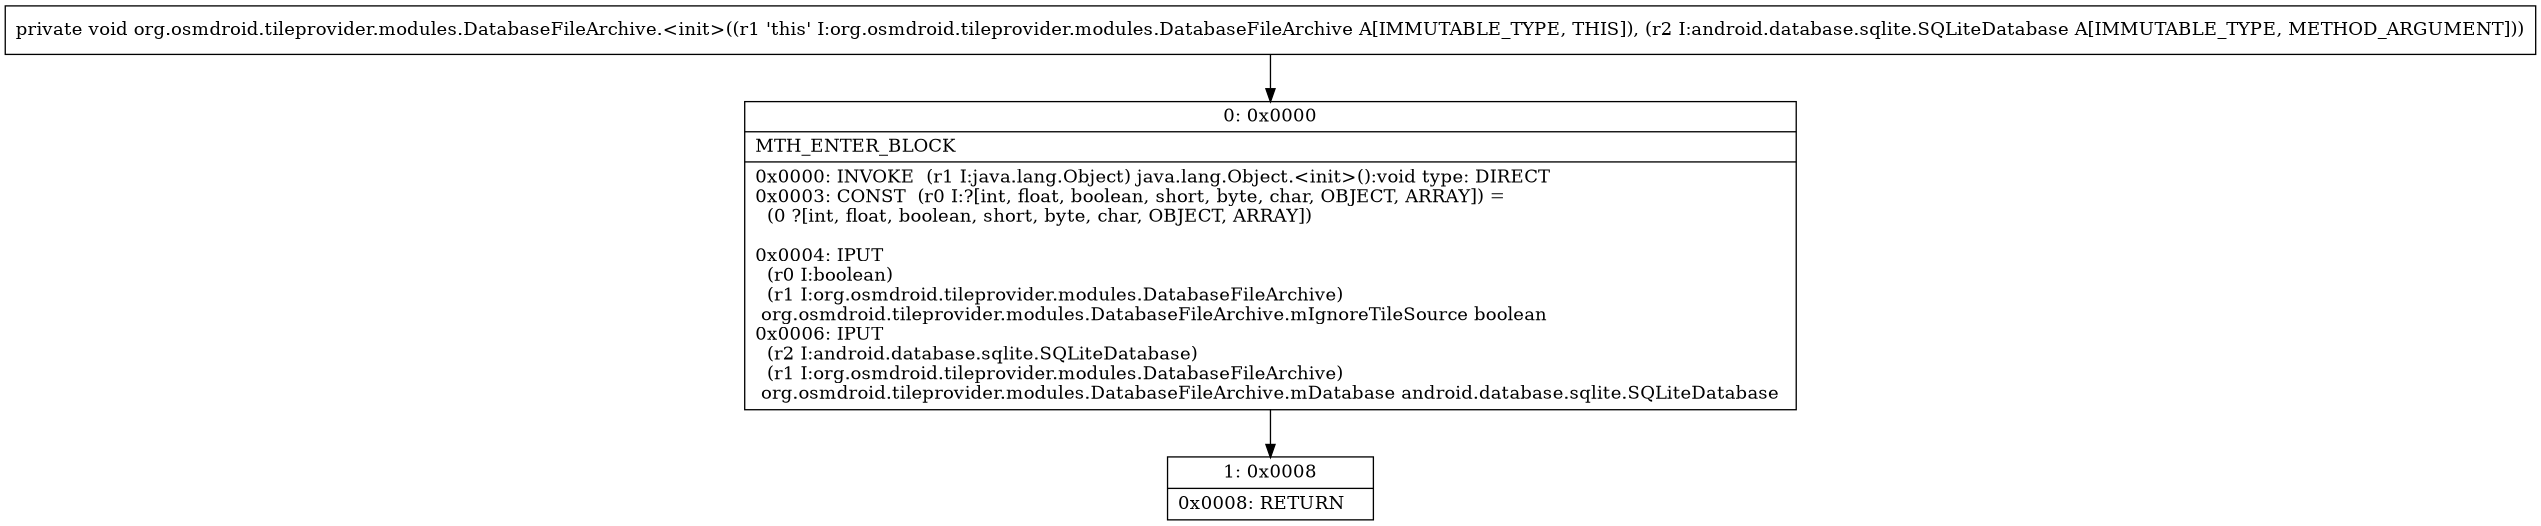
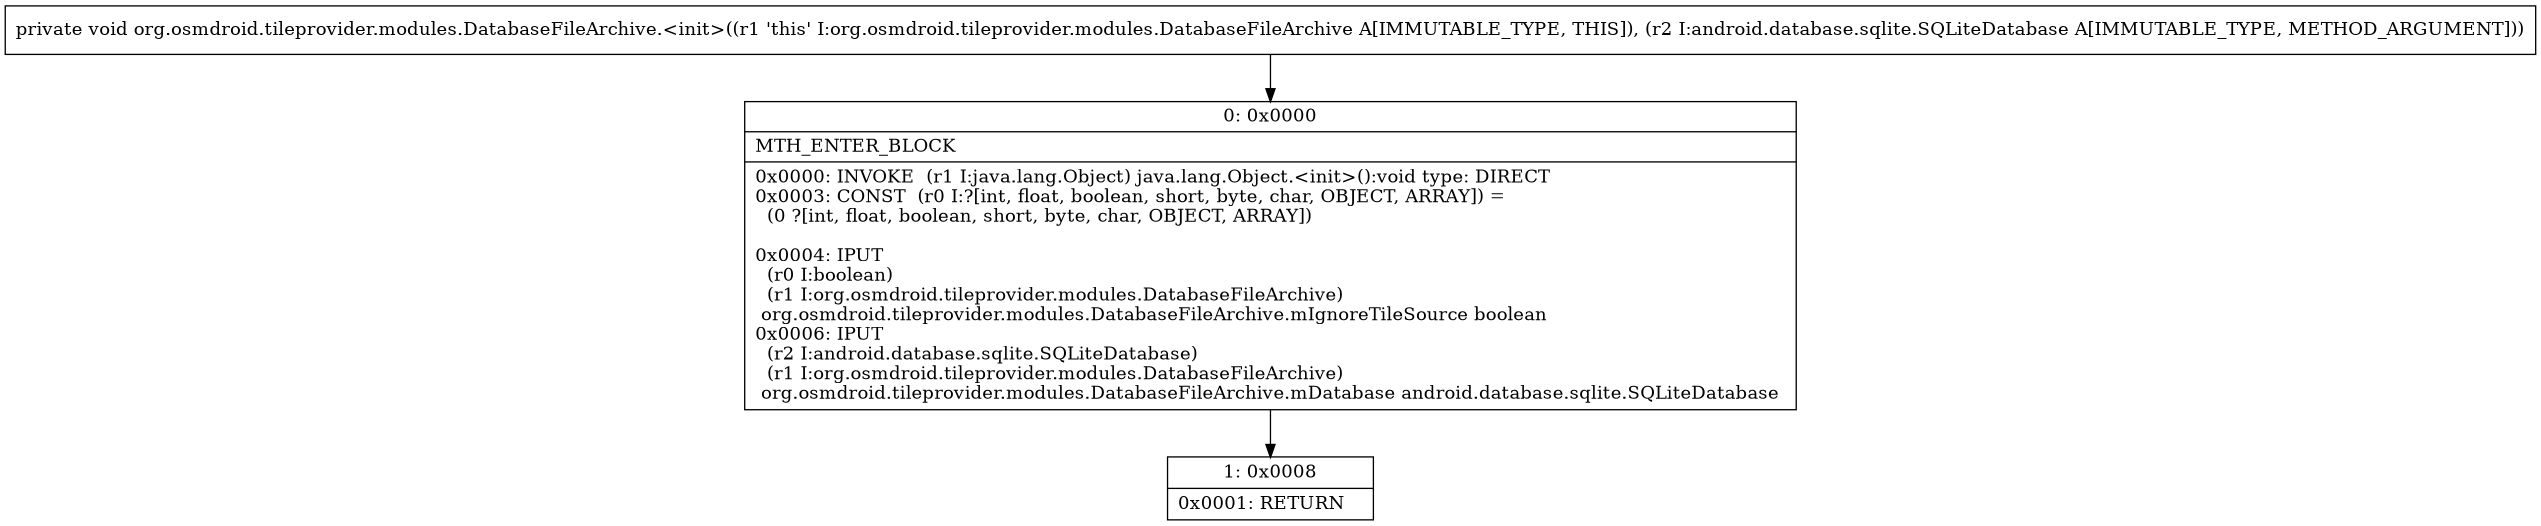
(1270, 503) -> (1270, 503)
